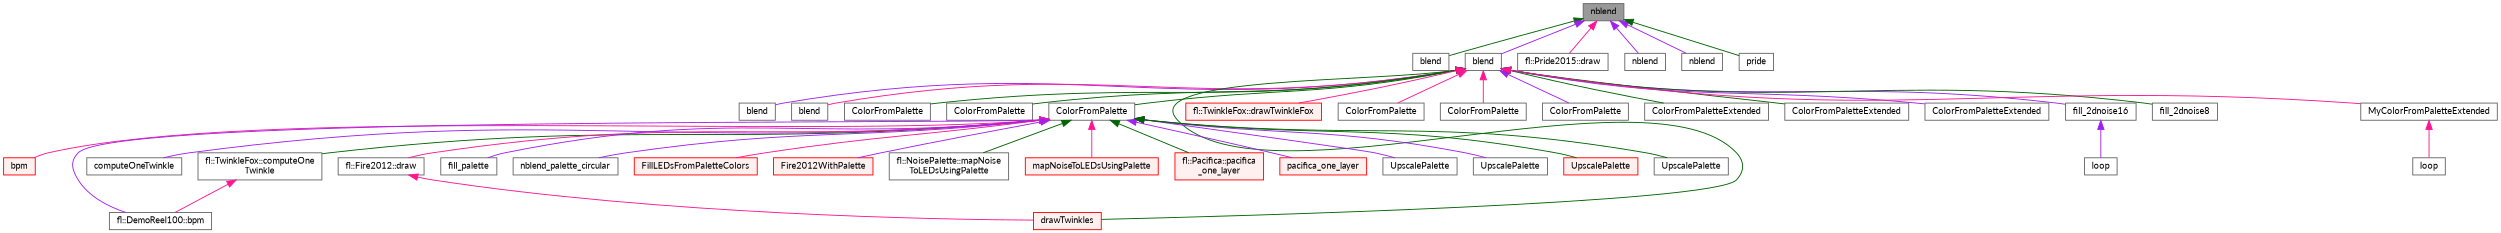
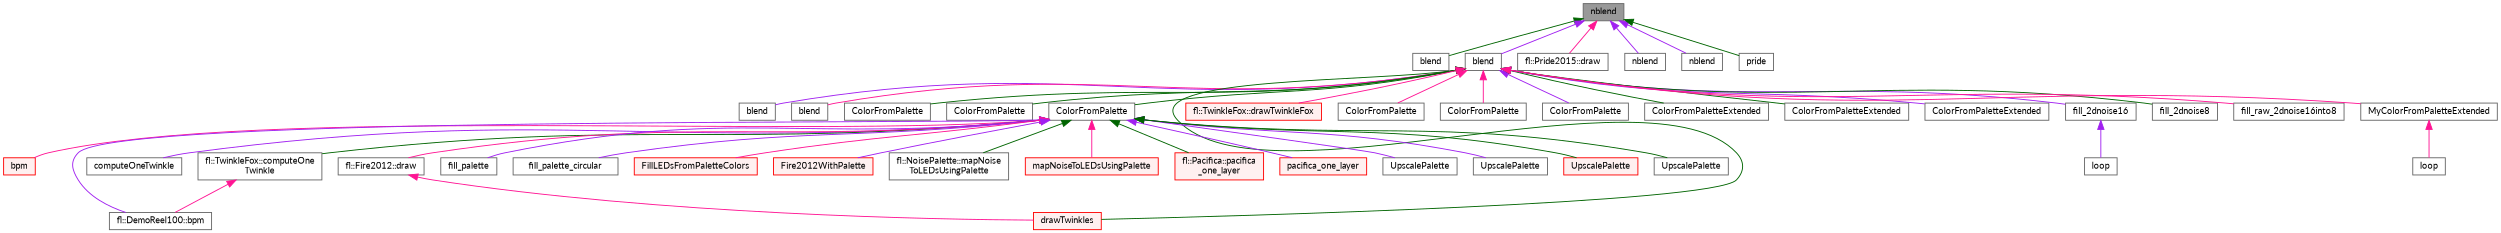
none -> (2289, 112)
(566, 166) -> (566, 166)
